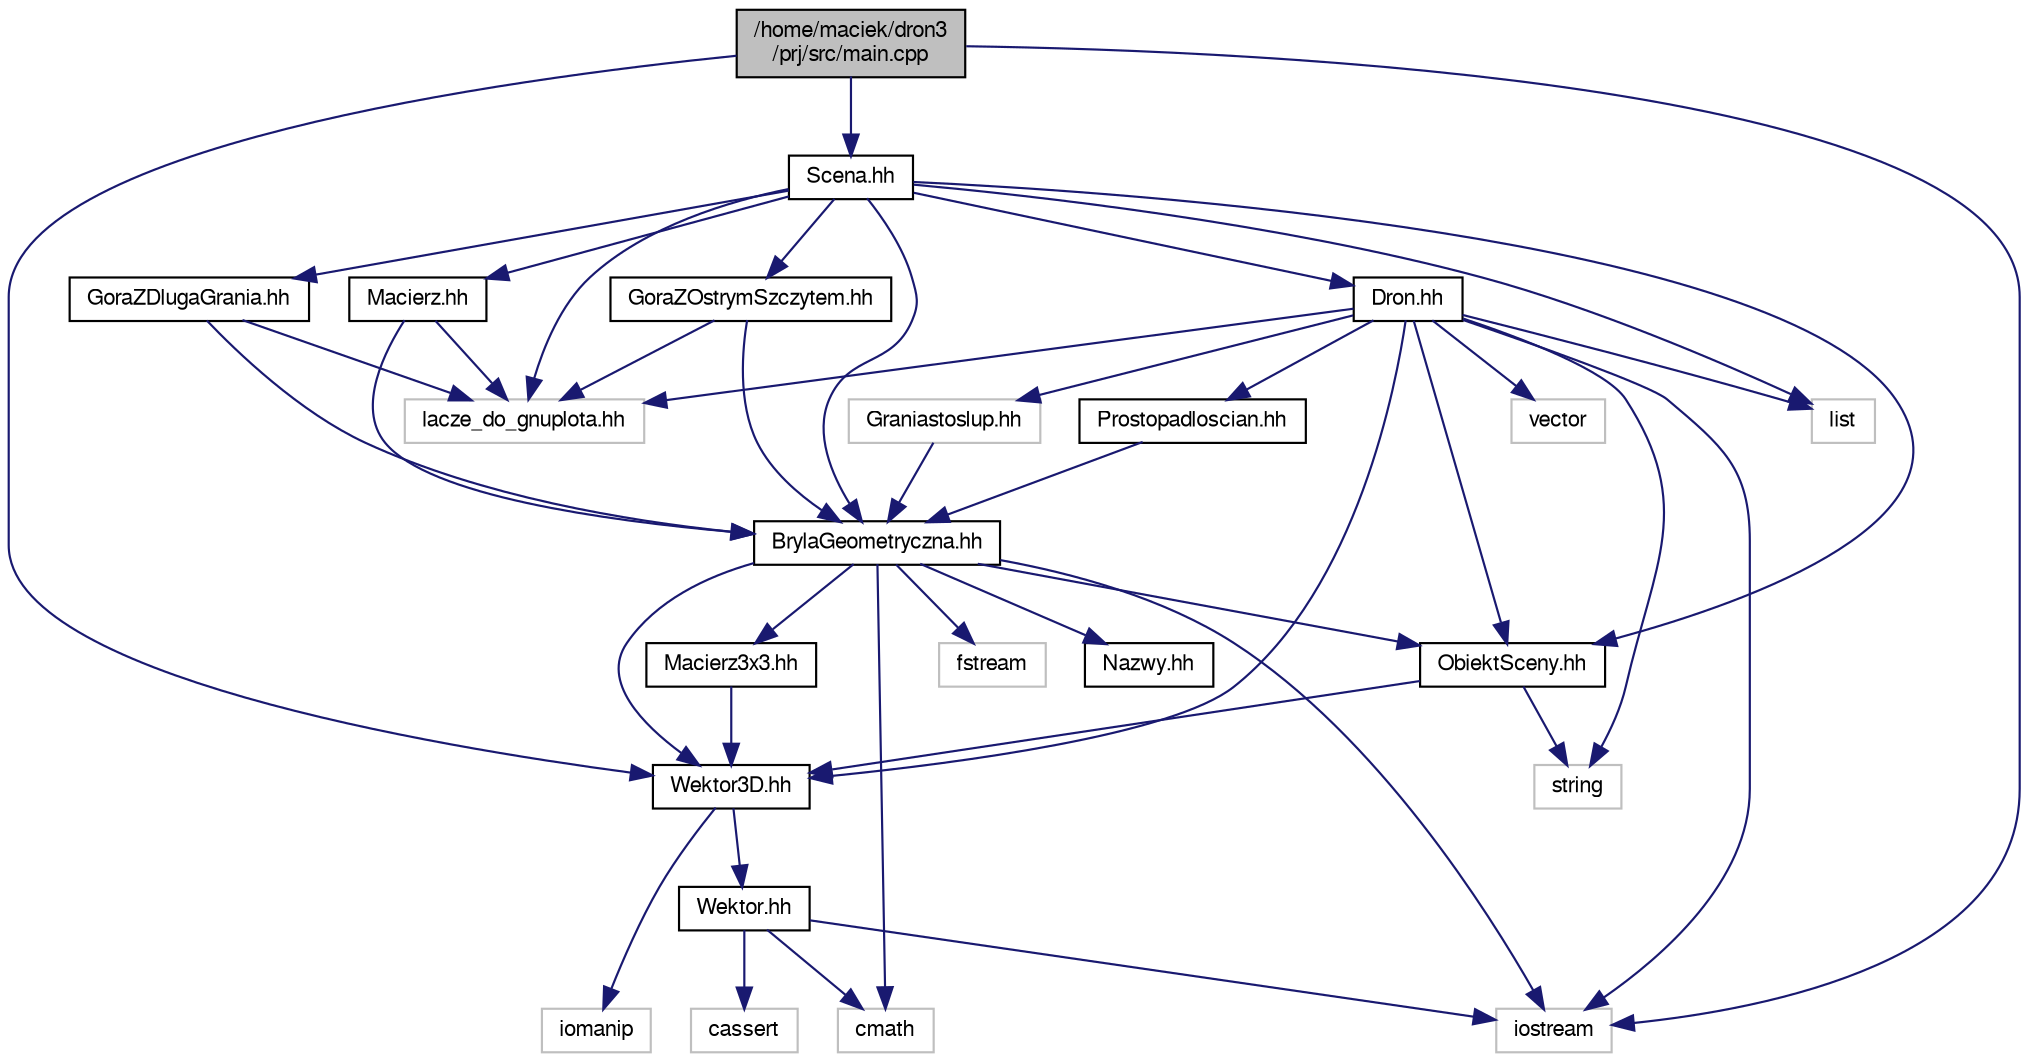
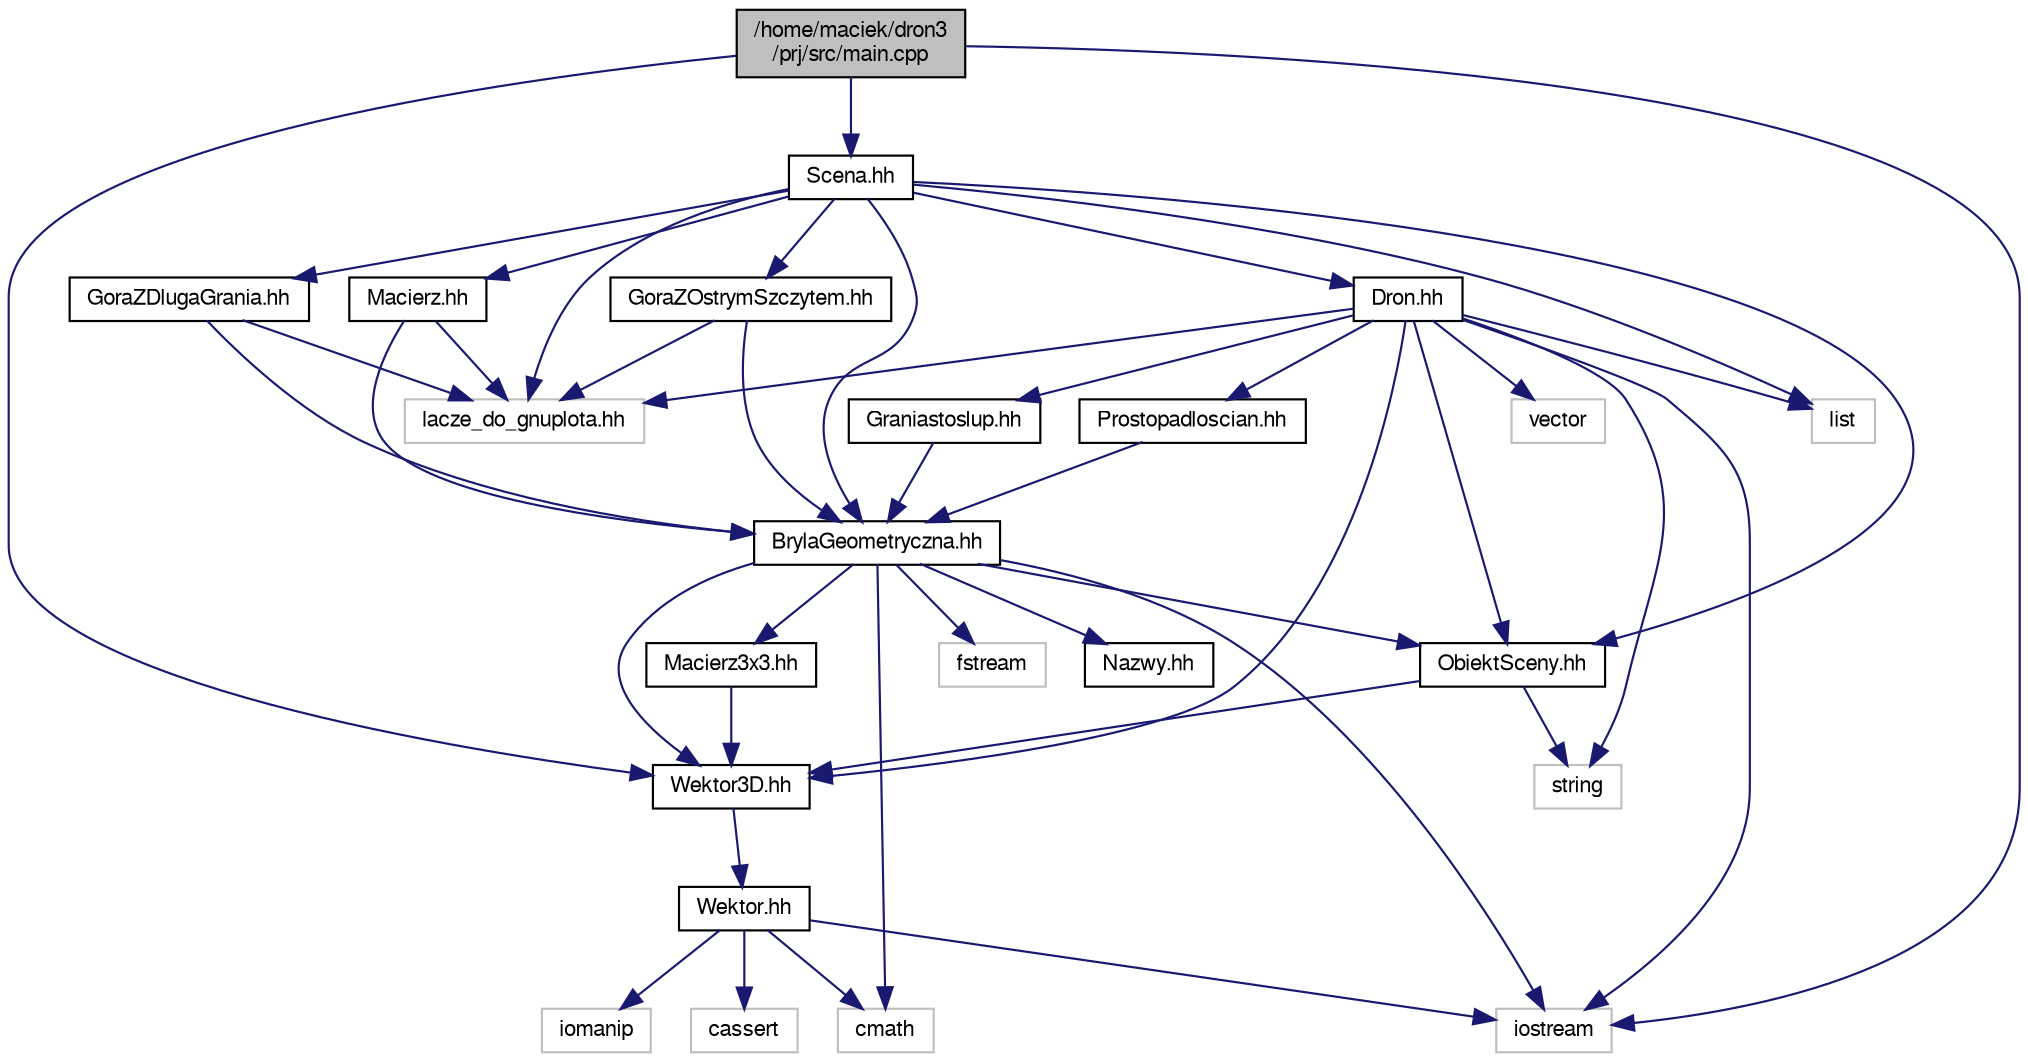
(945, 421) -> (945, 421)
(656, 894) -> (679, 963)
